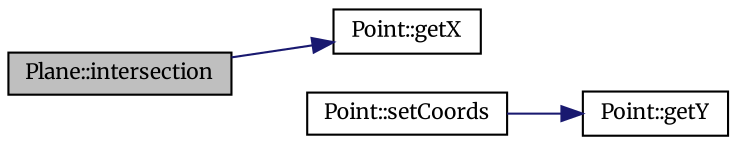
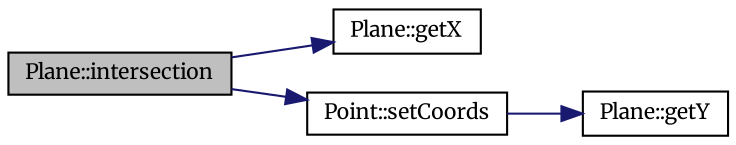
(407, 32) -> (407, 32)
none -> (259, 93)
(655, 114) -> (655, 114)
